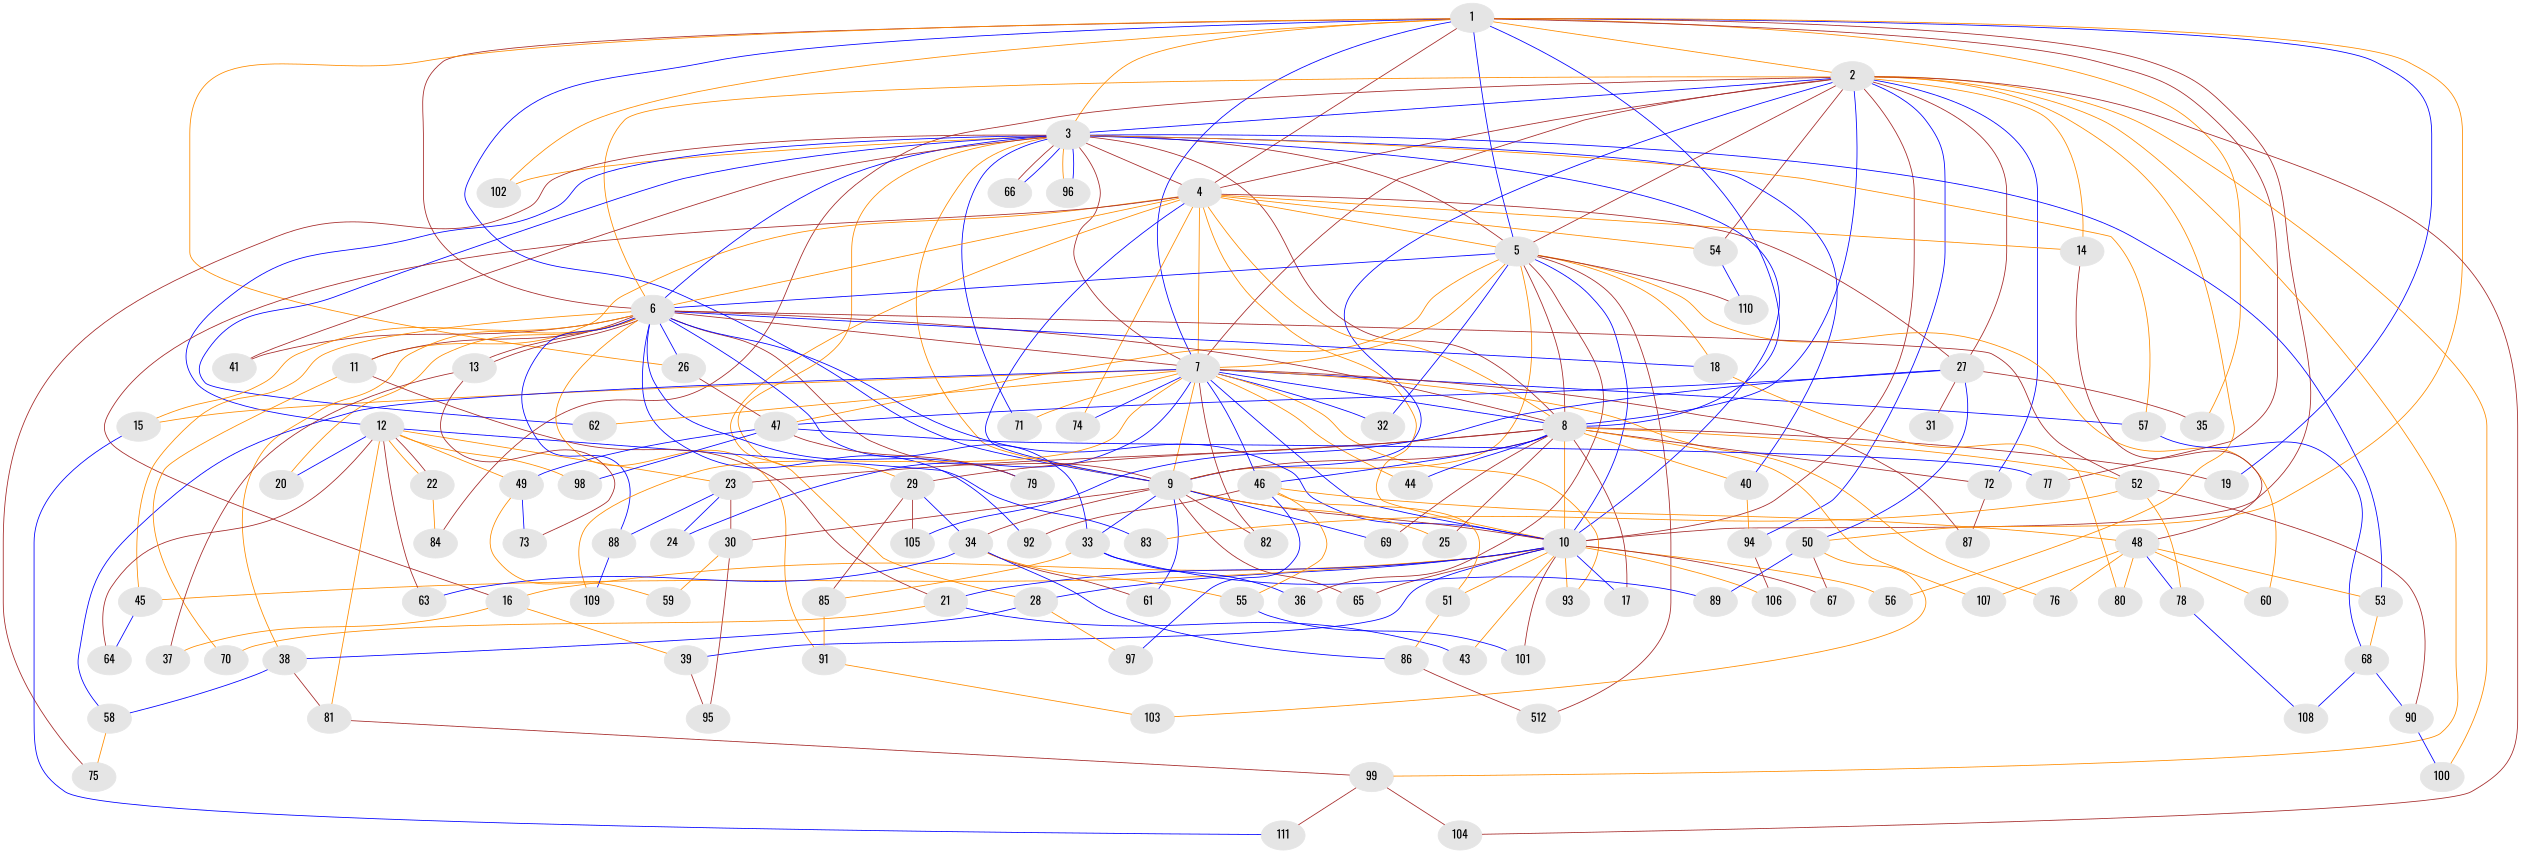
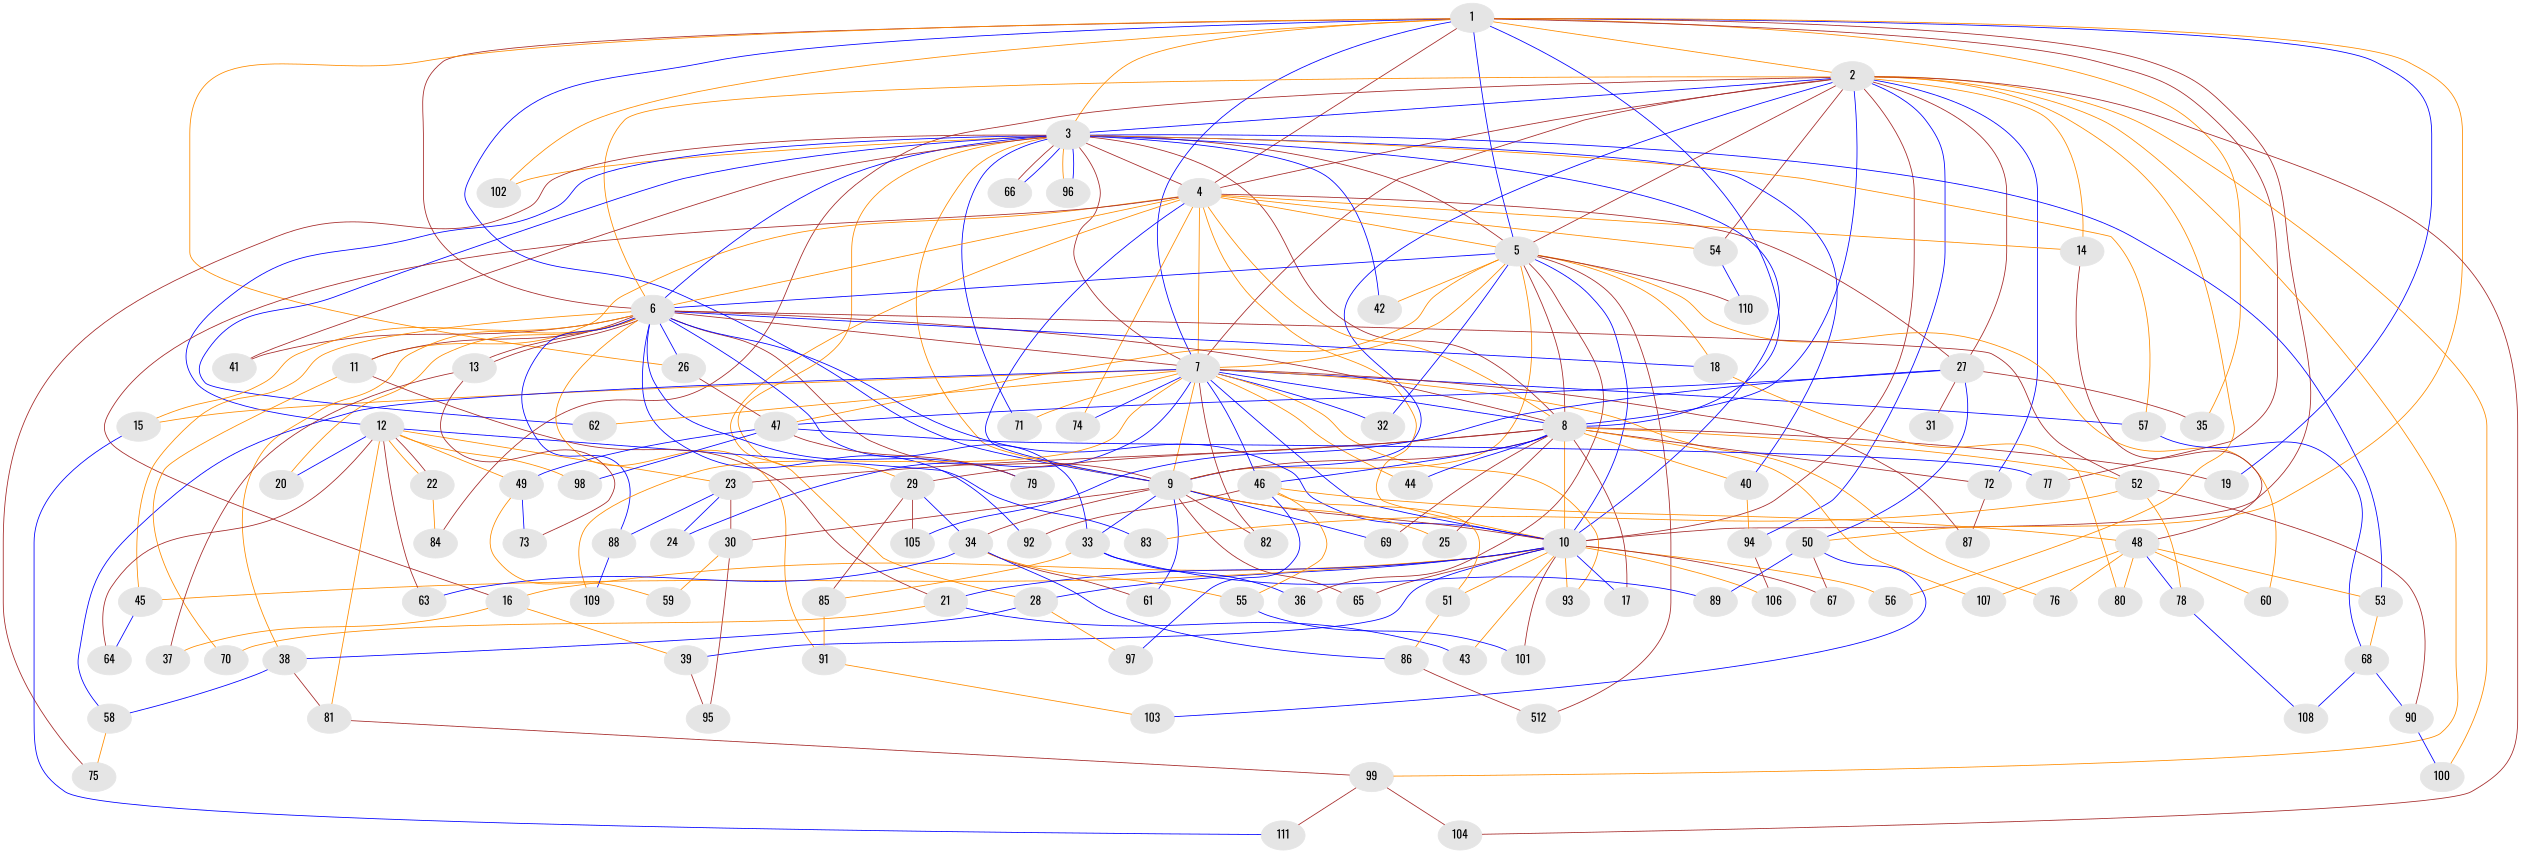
none -> (1380, 310)
(1641, 678) -> (1641, 678)
